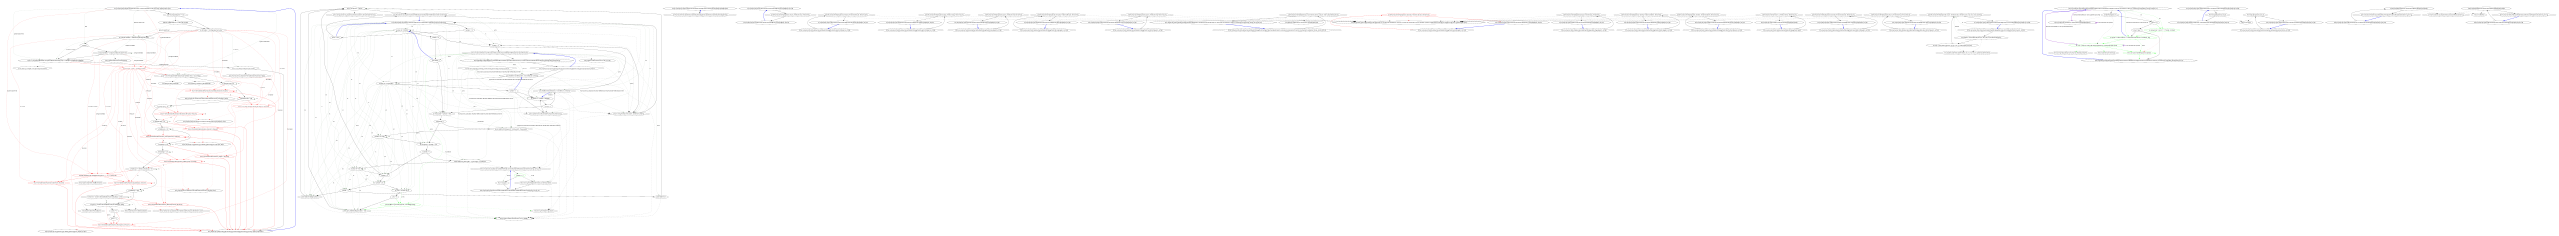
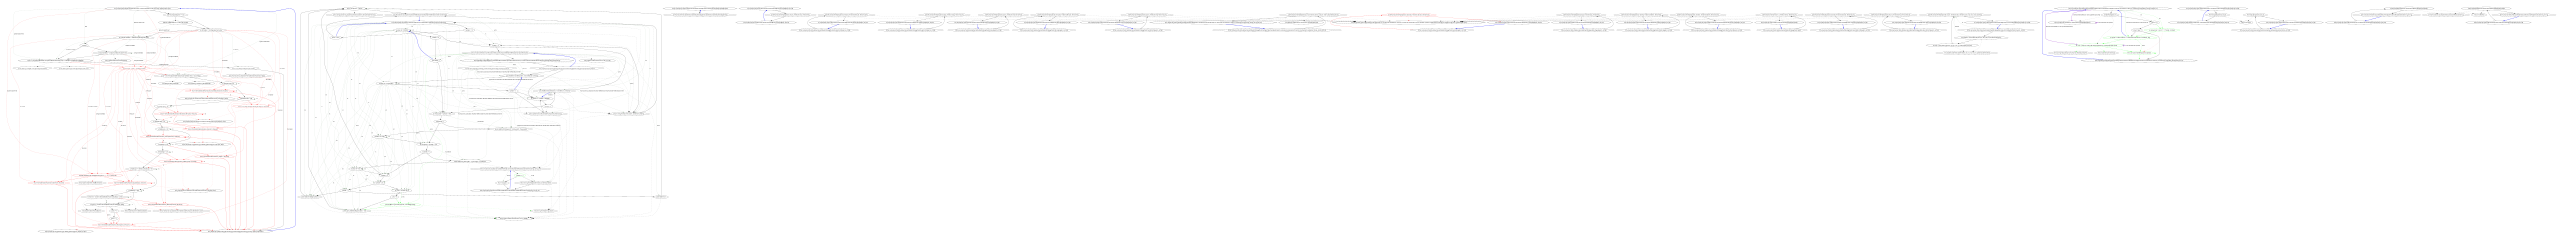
none -> (74, 68)
